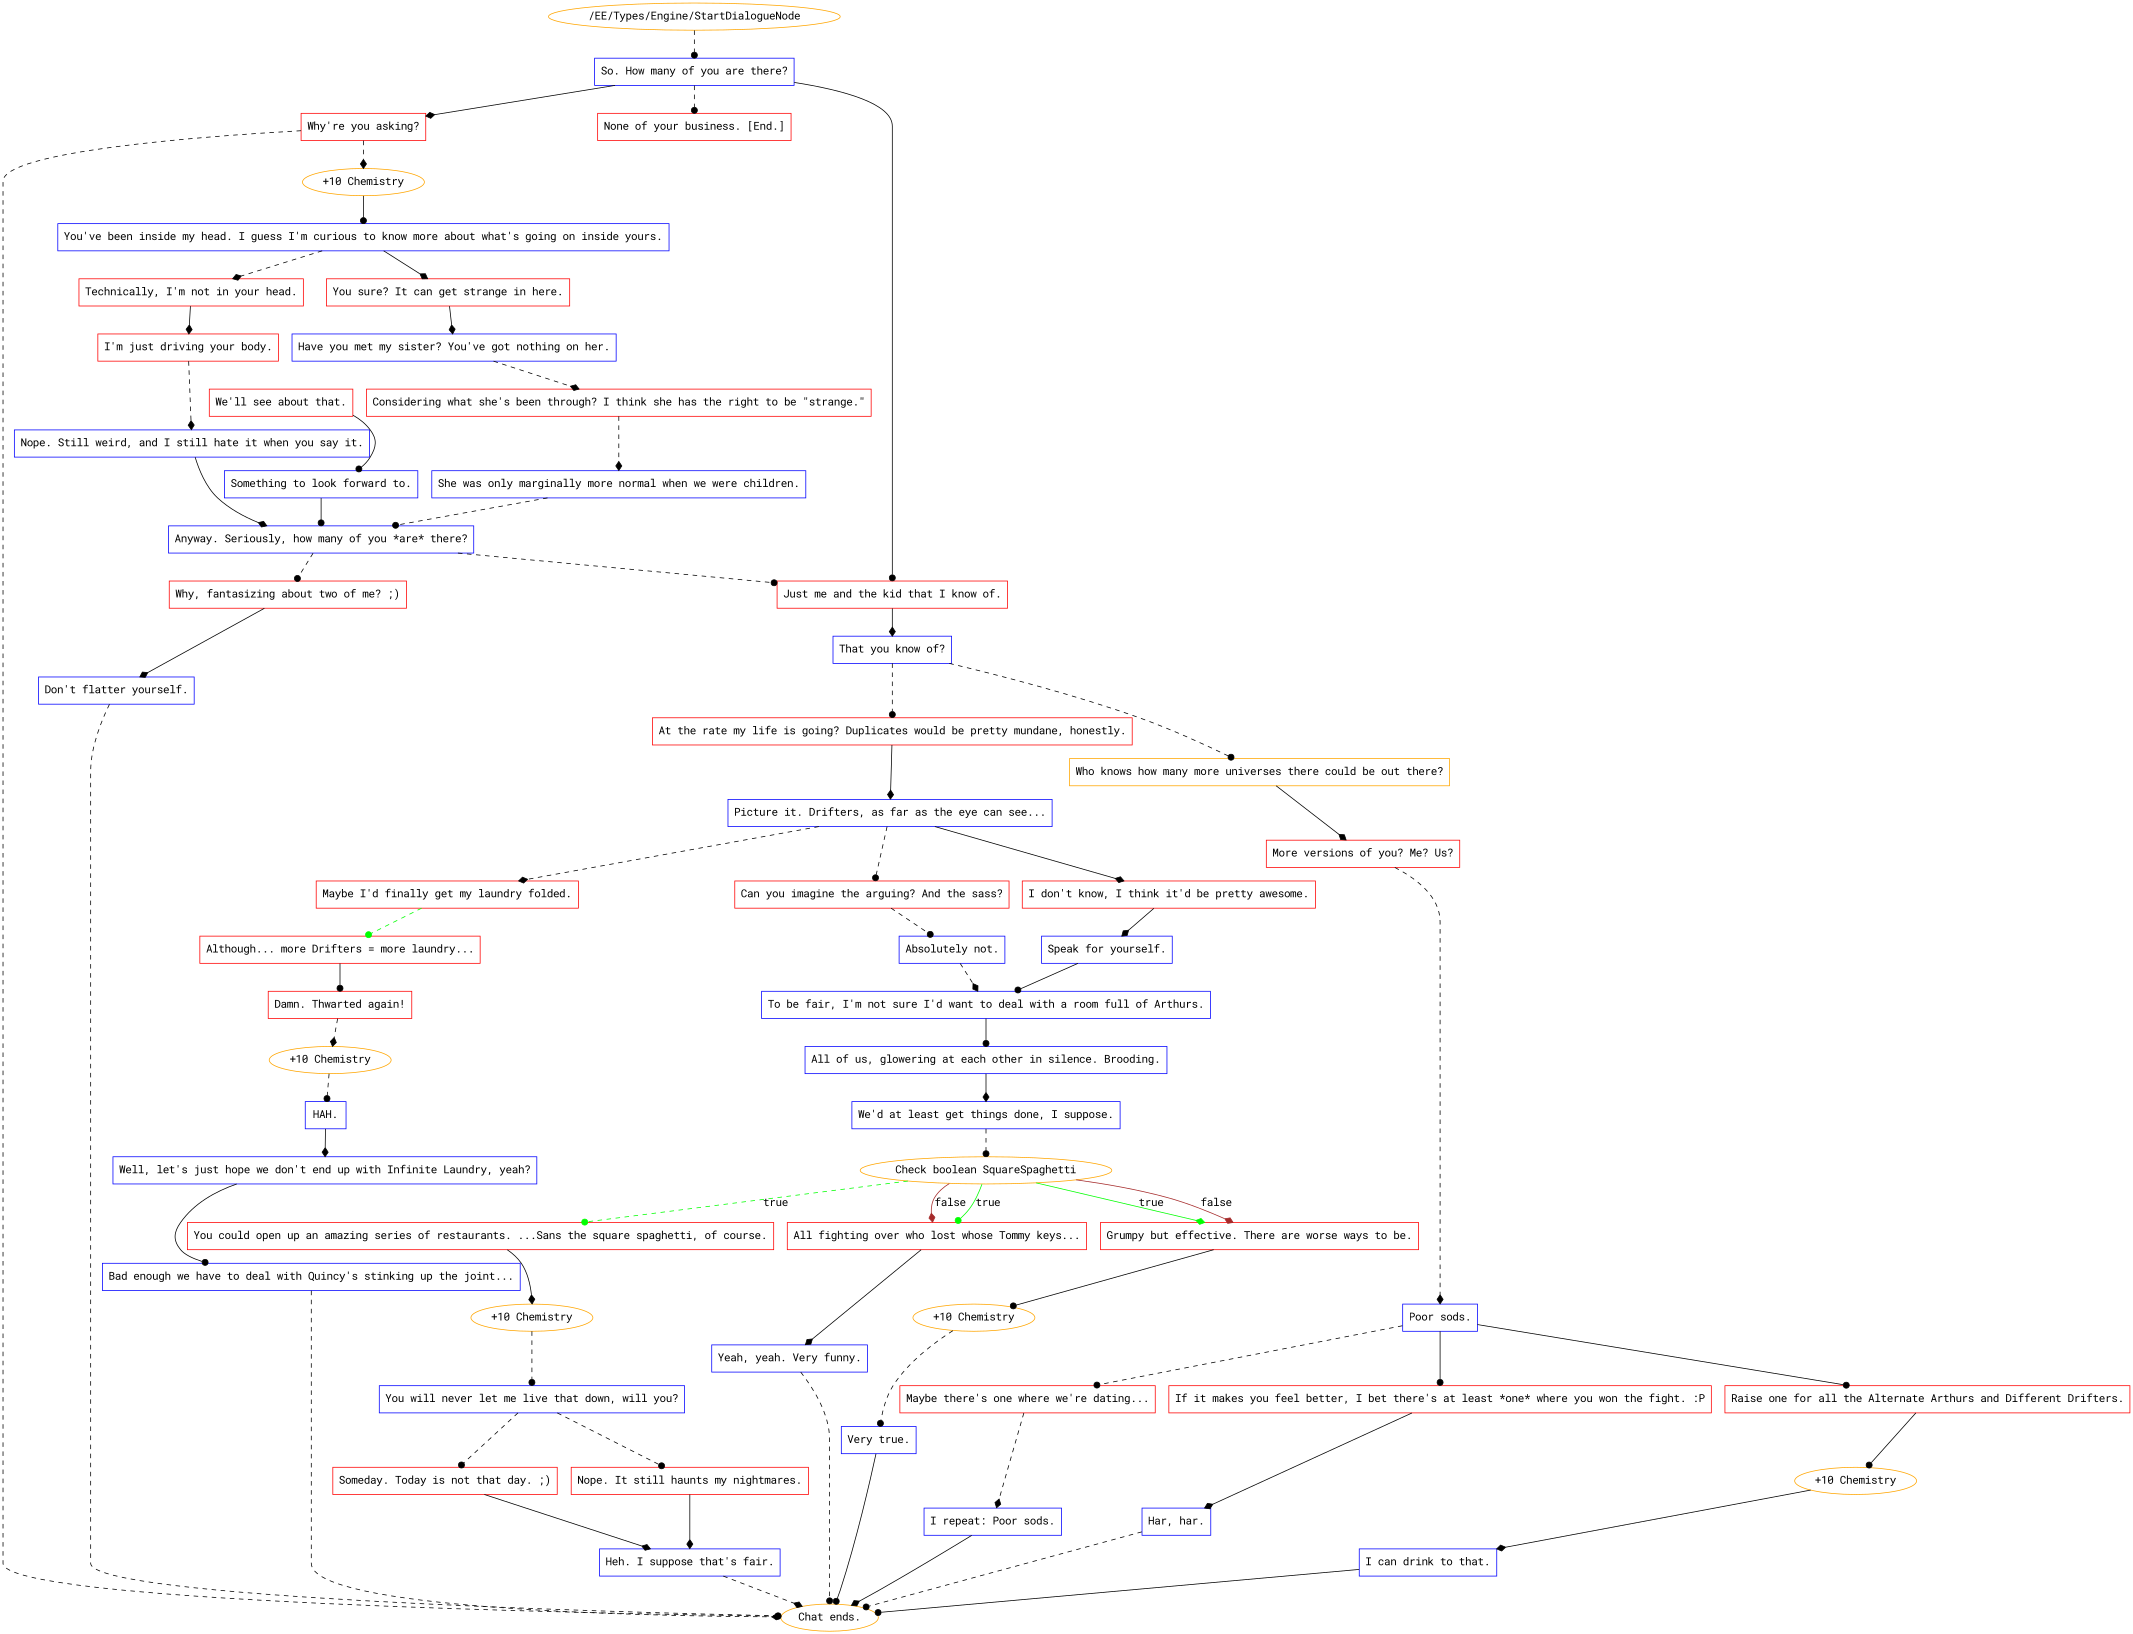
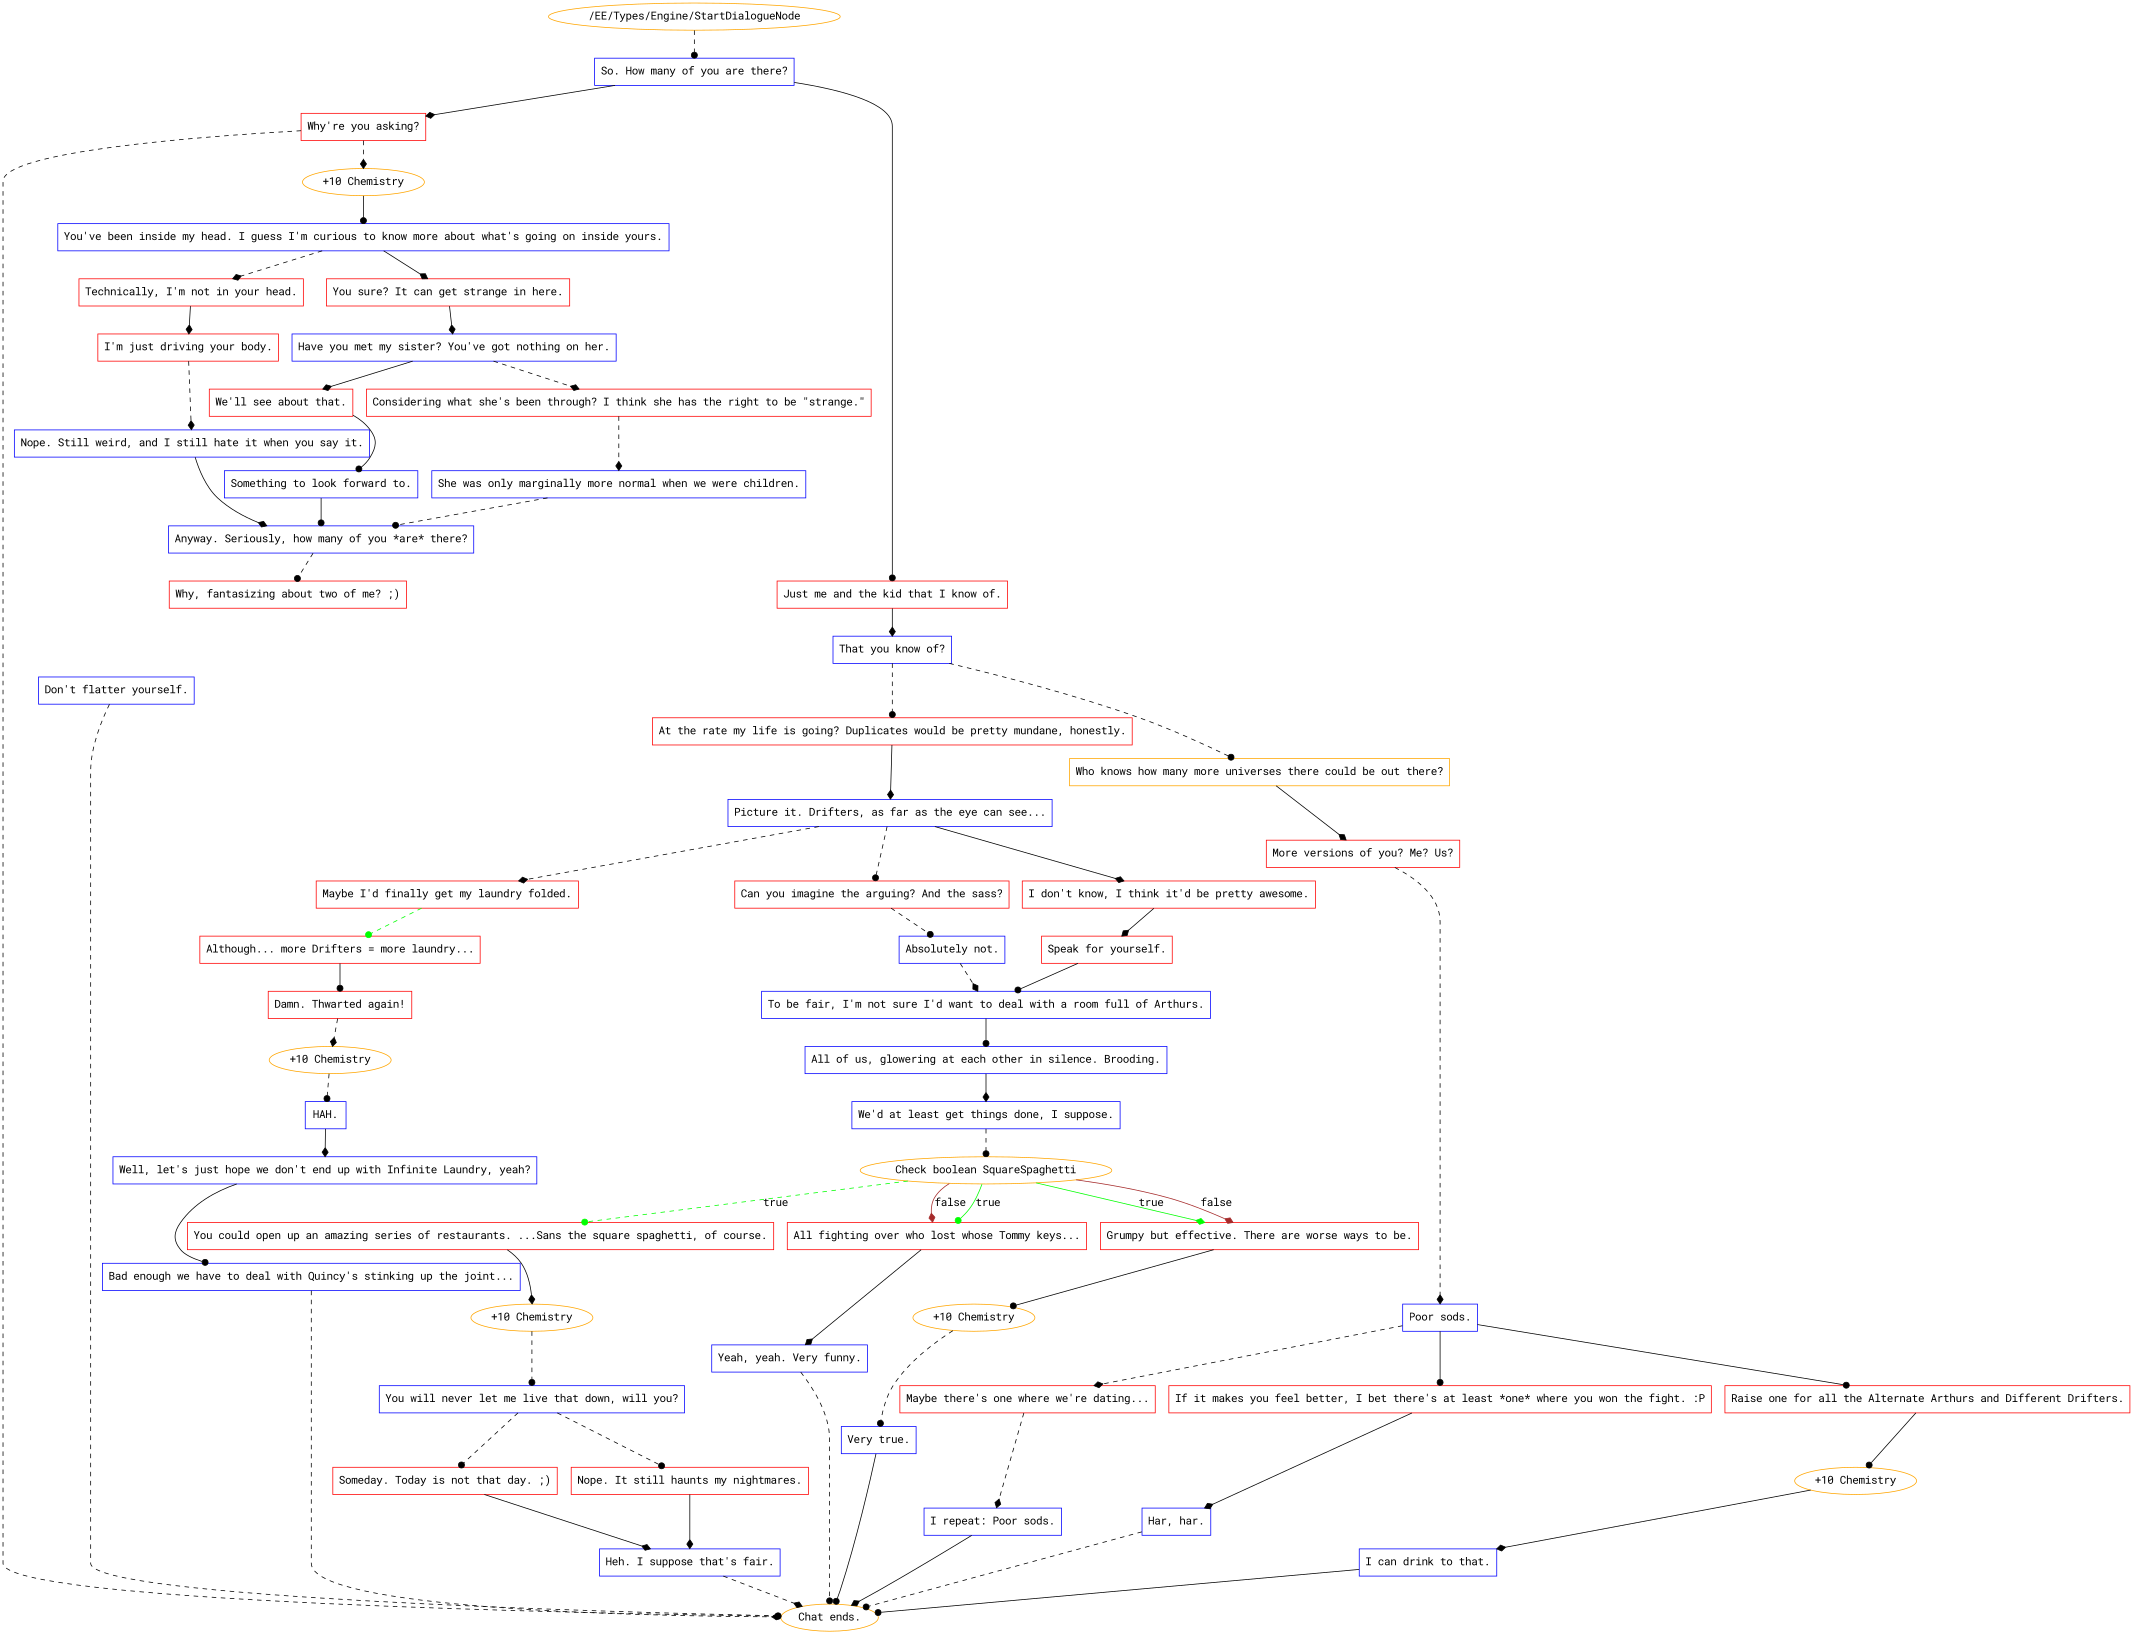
(694, 127) -> none
none -> (372, 374)
(614, 568) -> none
(206, 640) -> none
(1107, 950) -> (1107, 950)
(1253, 1355) -> (1253, 1355)
